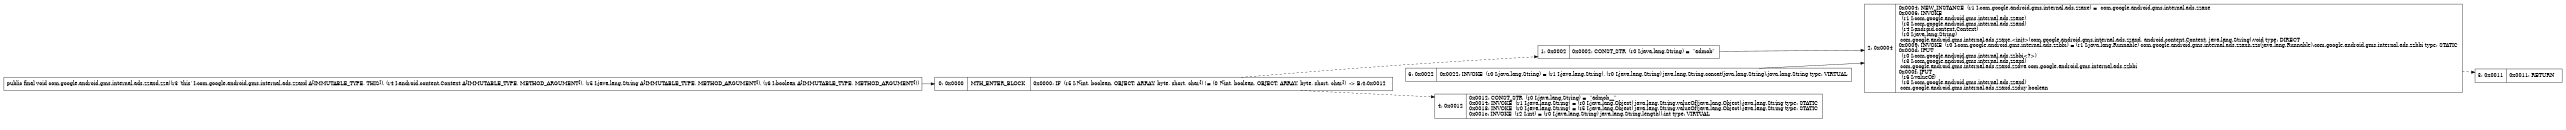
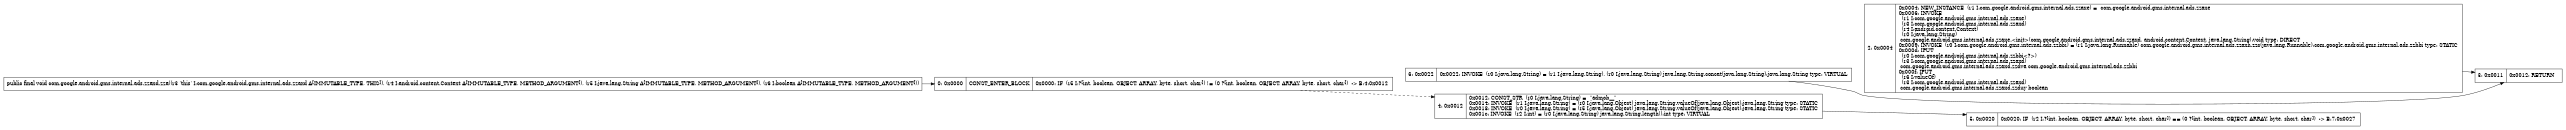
(1629, 52) -> none
(1810, 66) -> (2145, 104)
(2467, 72) -> (2467, 72)
(2534, 76) -> (2534, 76)
(998, 84) -> (999, 84)
none -> (2163, 119)
